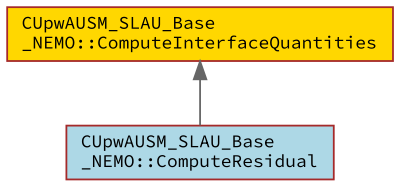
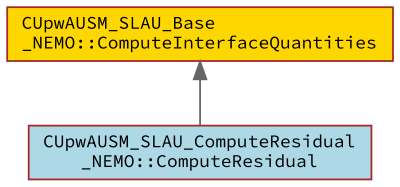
(200, 153) -> (200, 153)
